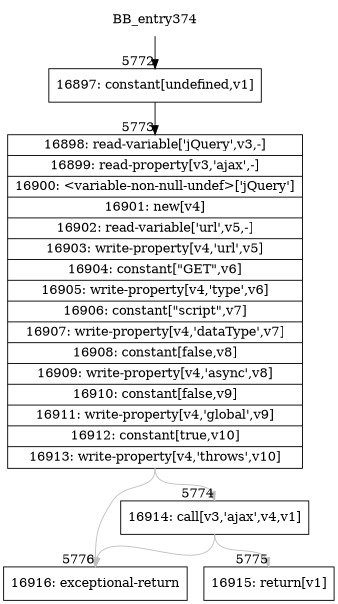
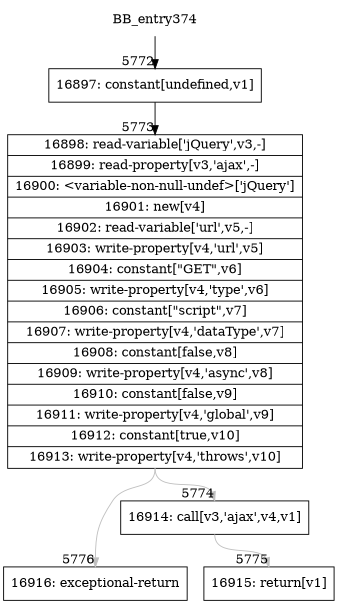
(160, 551) -> none
